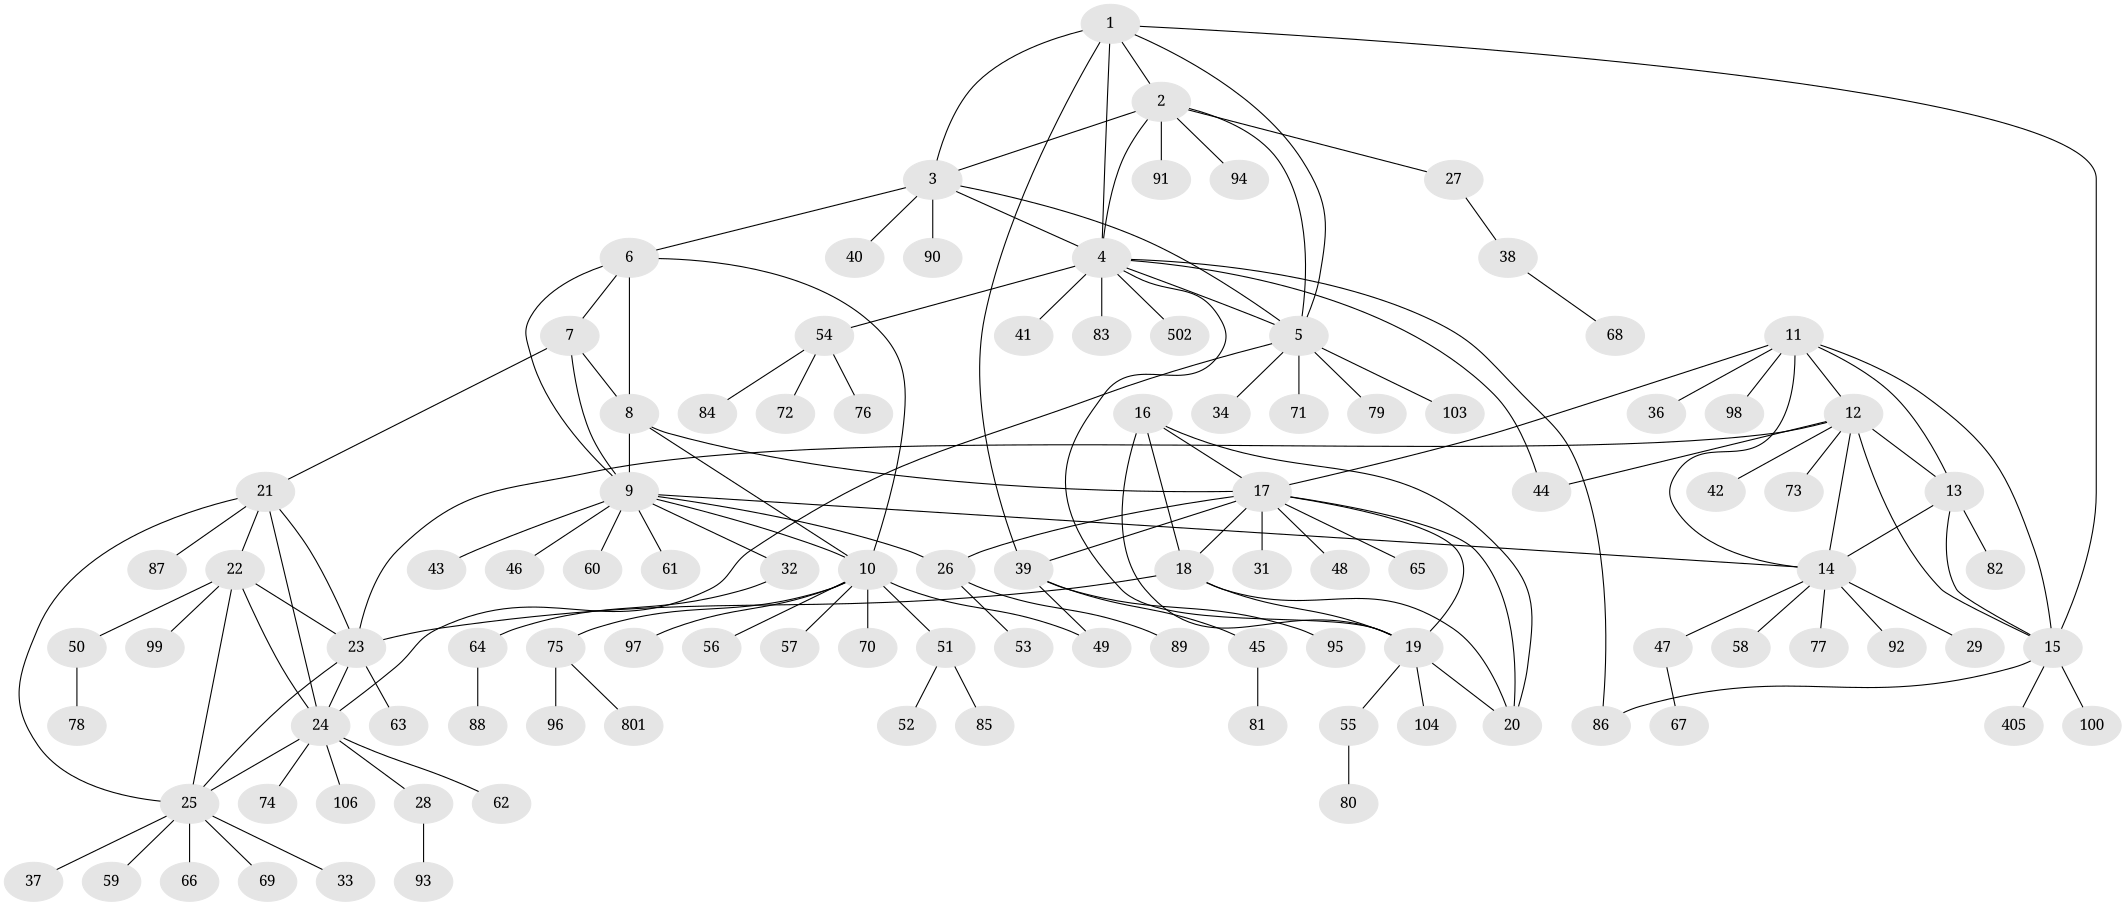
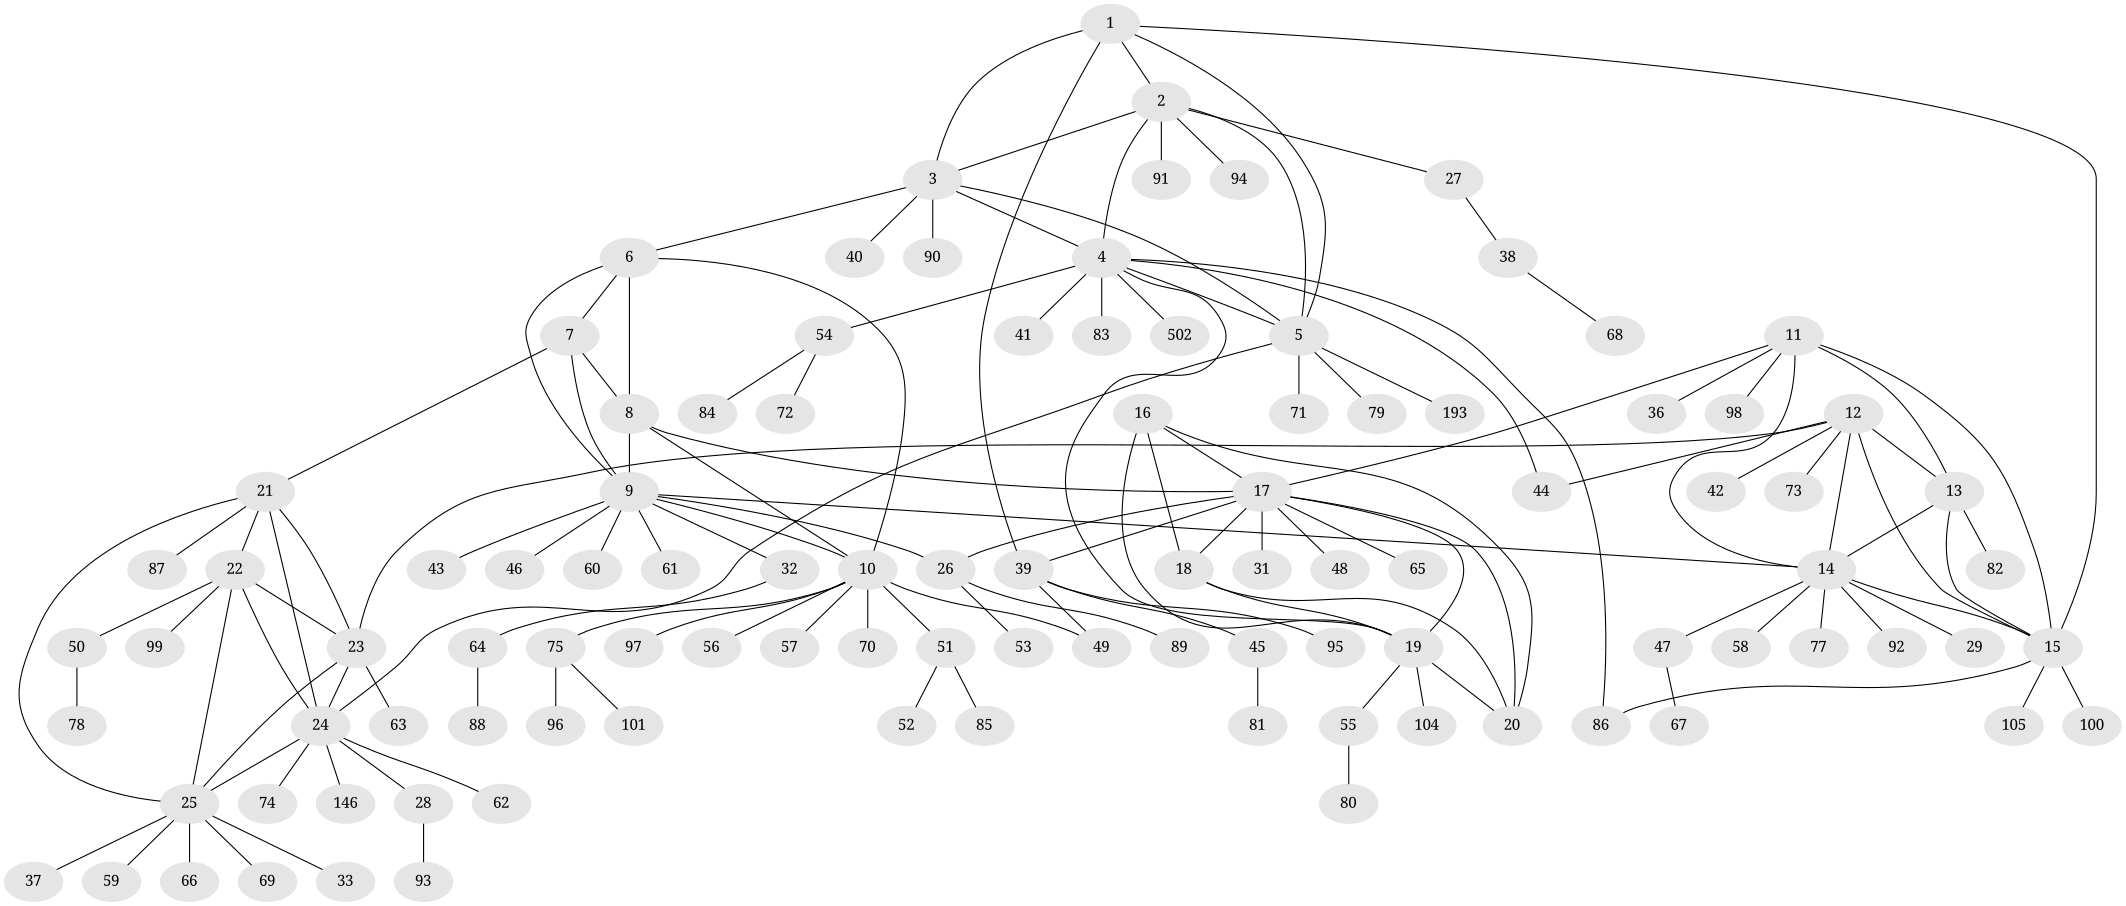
(1106, 141) -> none
(1824, 375) -> none
(863, 414) -> none
(1221, 414) -> none
(1455, 414) -> (1455, 414)
(847, 603) -> none
none -> (1941, 606)
(634, 726) -> (634, 726)
(2014, 726) -> (2014, 726)
(346, 804) -> (346, 804)
